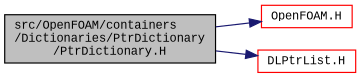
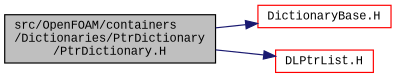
(307, 16) -> (324, 16)
